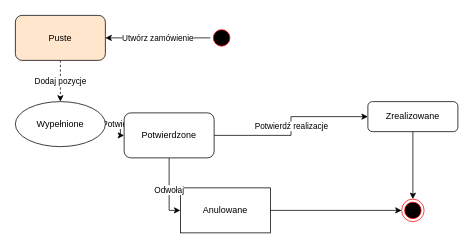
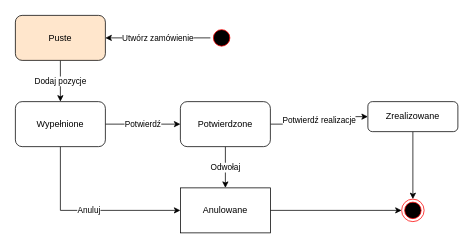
(60, 67) -> (60, 67)
(60, 124) -> (60, 124)
(169, 135) -> (225, 124)
none -> (81, 210)
